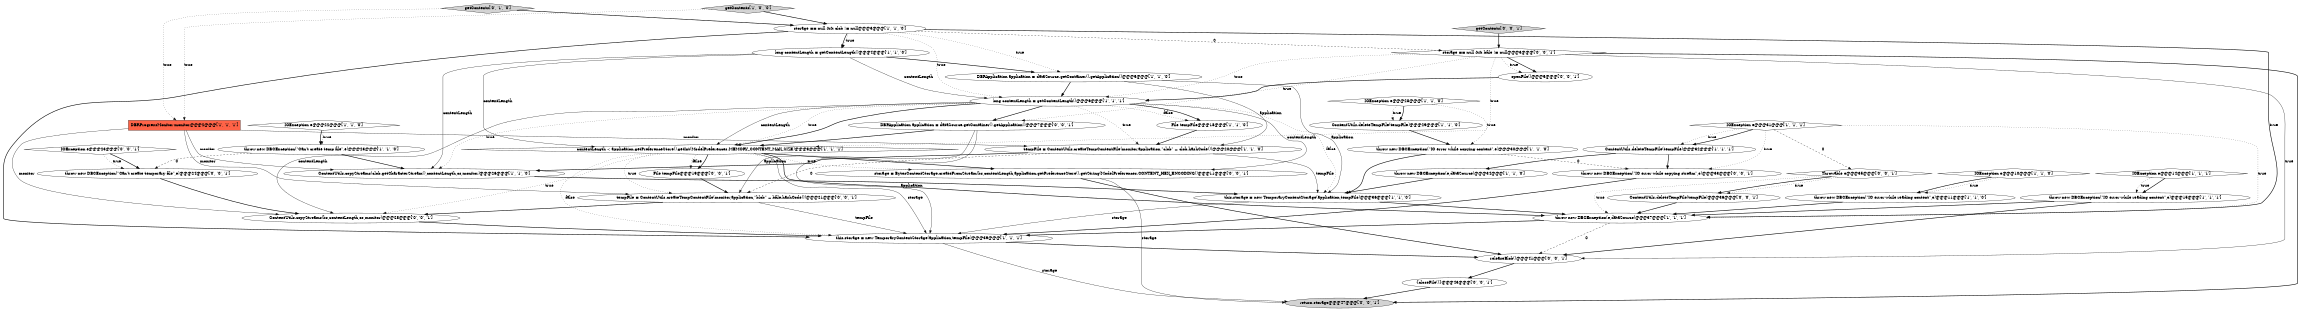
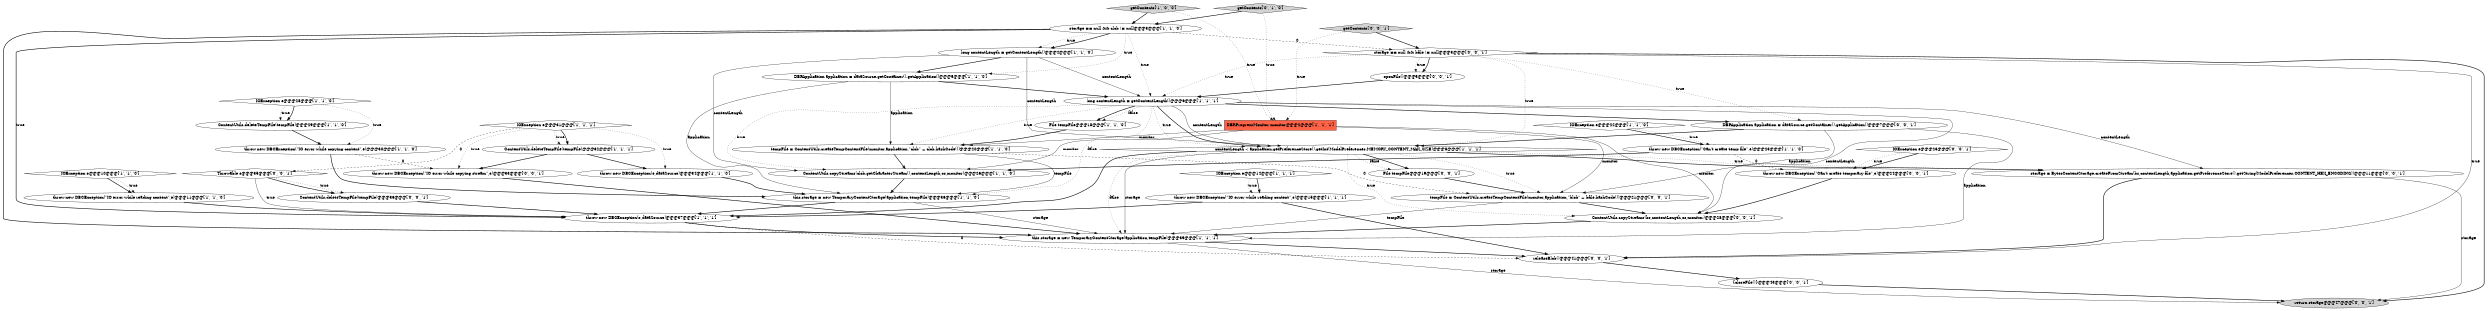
none -> (1297, 55)
(1698, 184) -> (401, 213)
(2258, 188) -> (636, 135)
